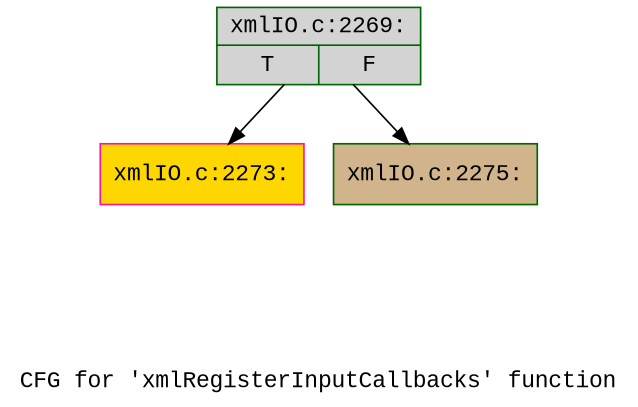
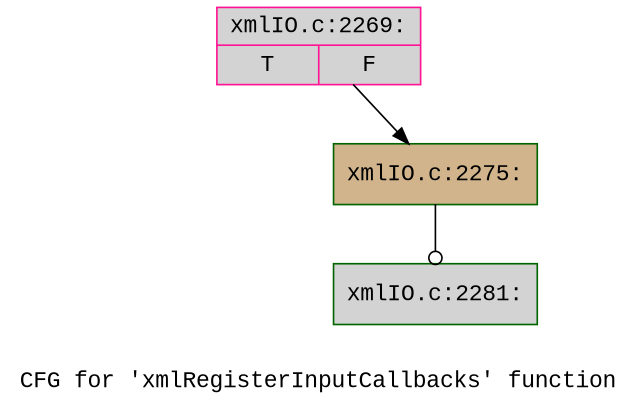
(319, 46) -> (319, 46)
(202, 174) -> none
none -> (435, 294)
